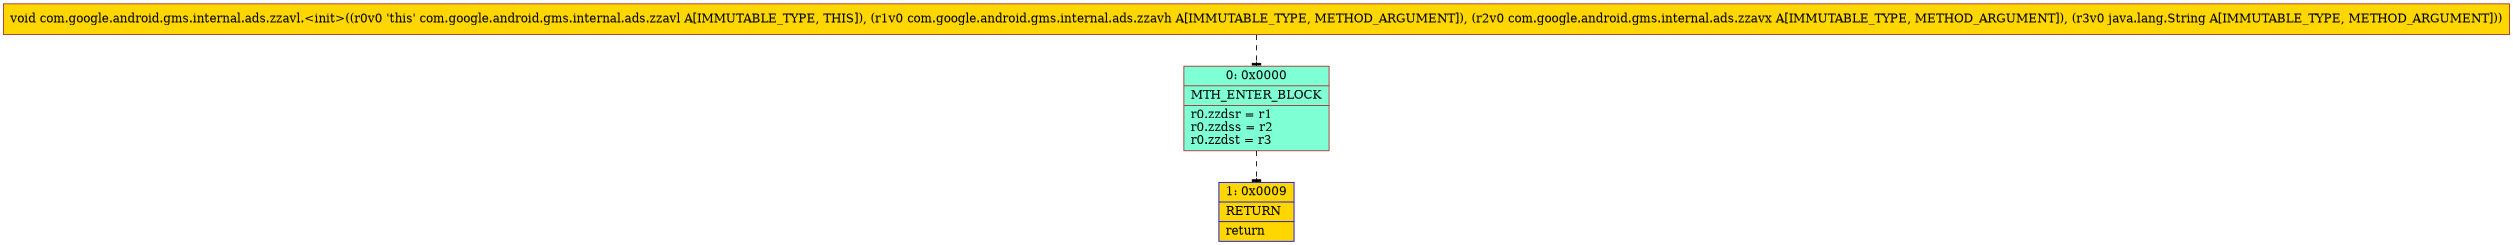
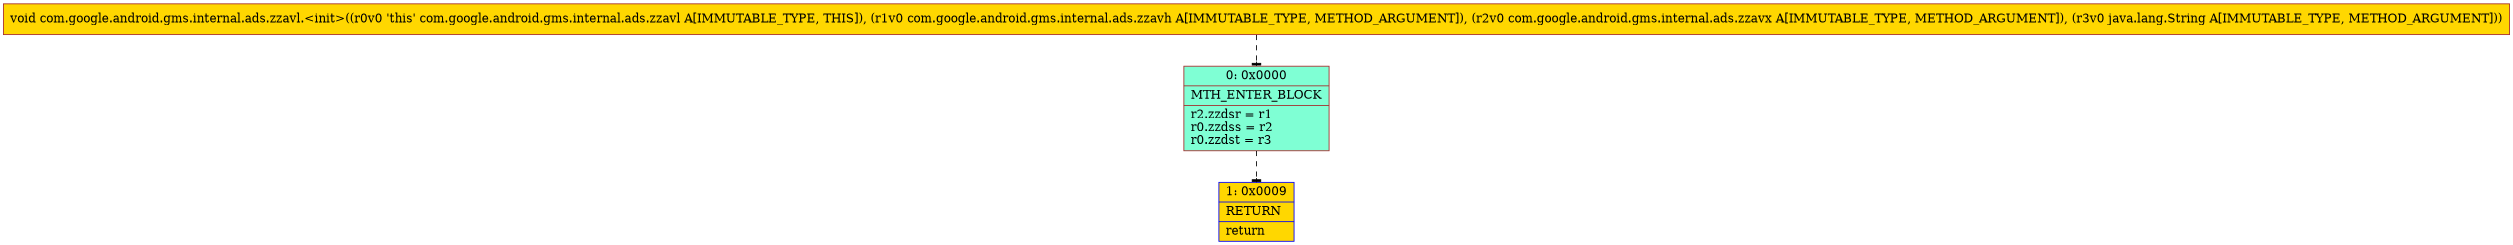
(1232, 115) -> (1232, 115)
